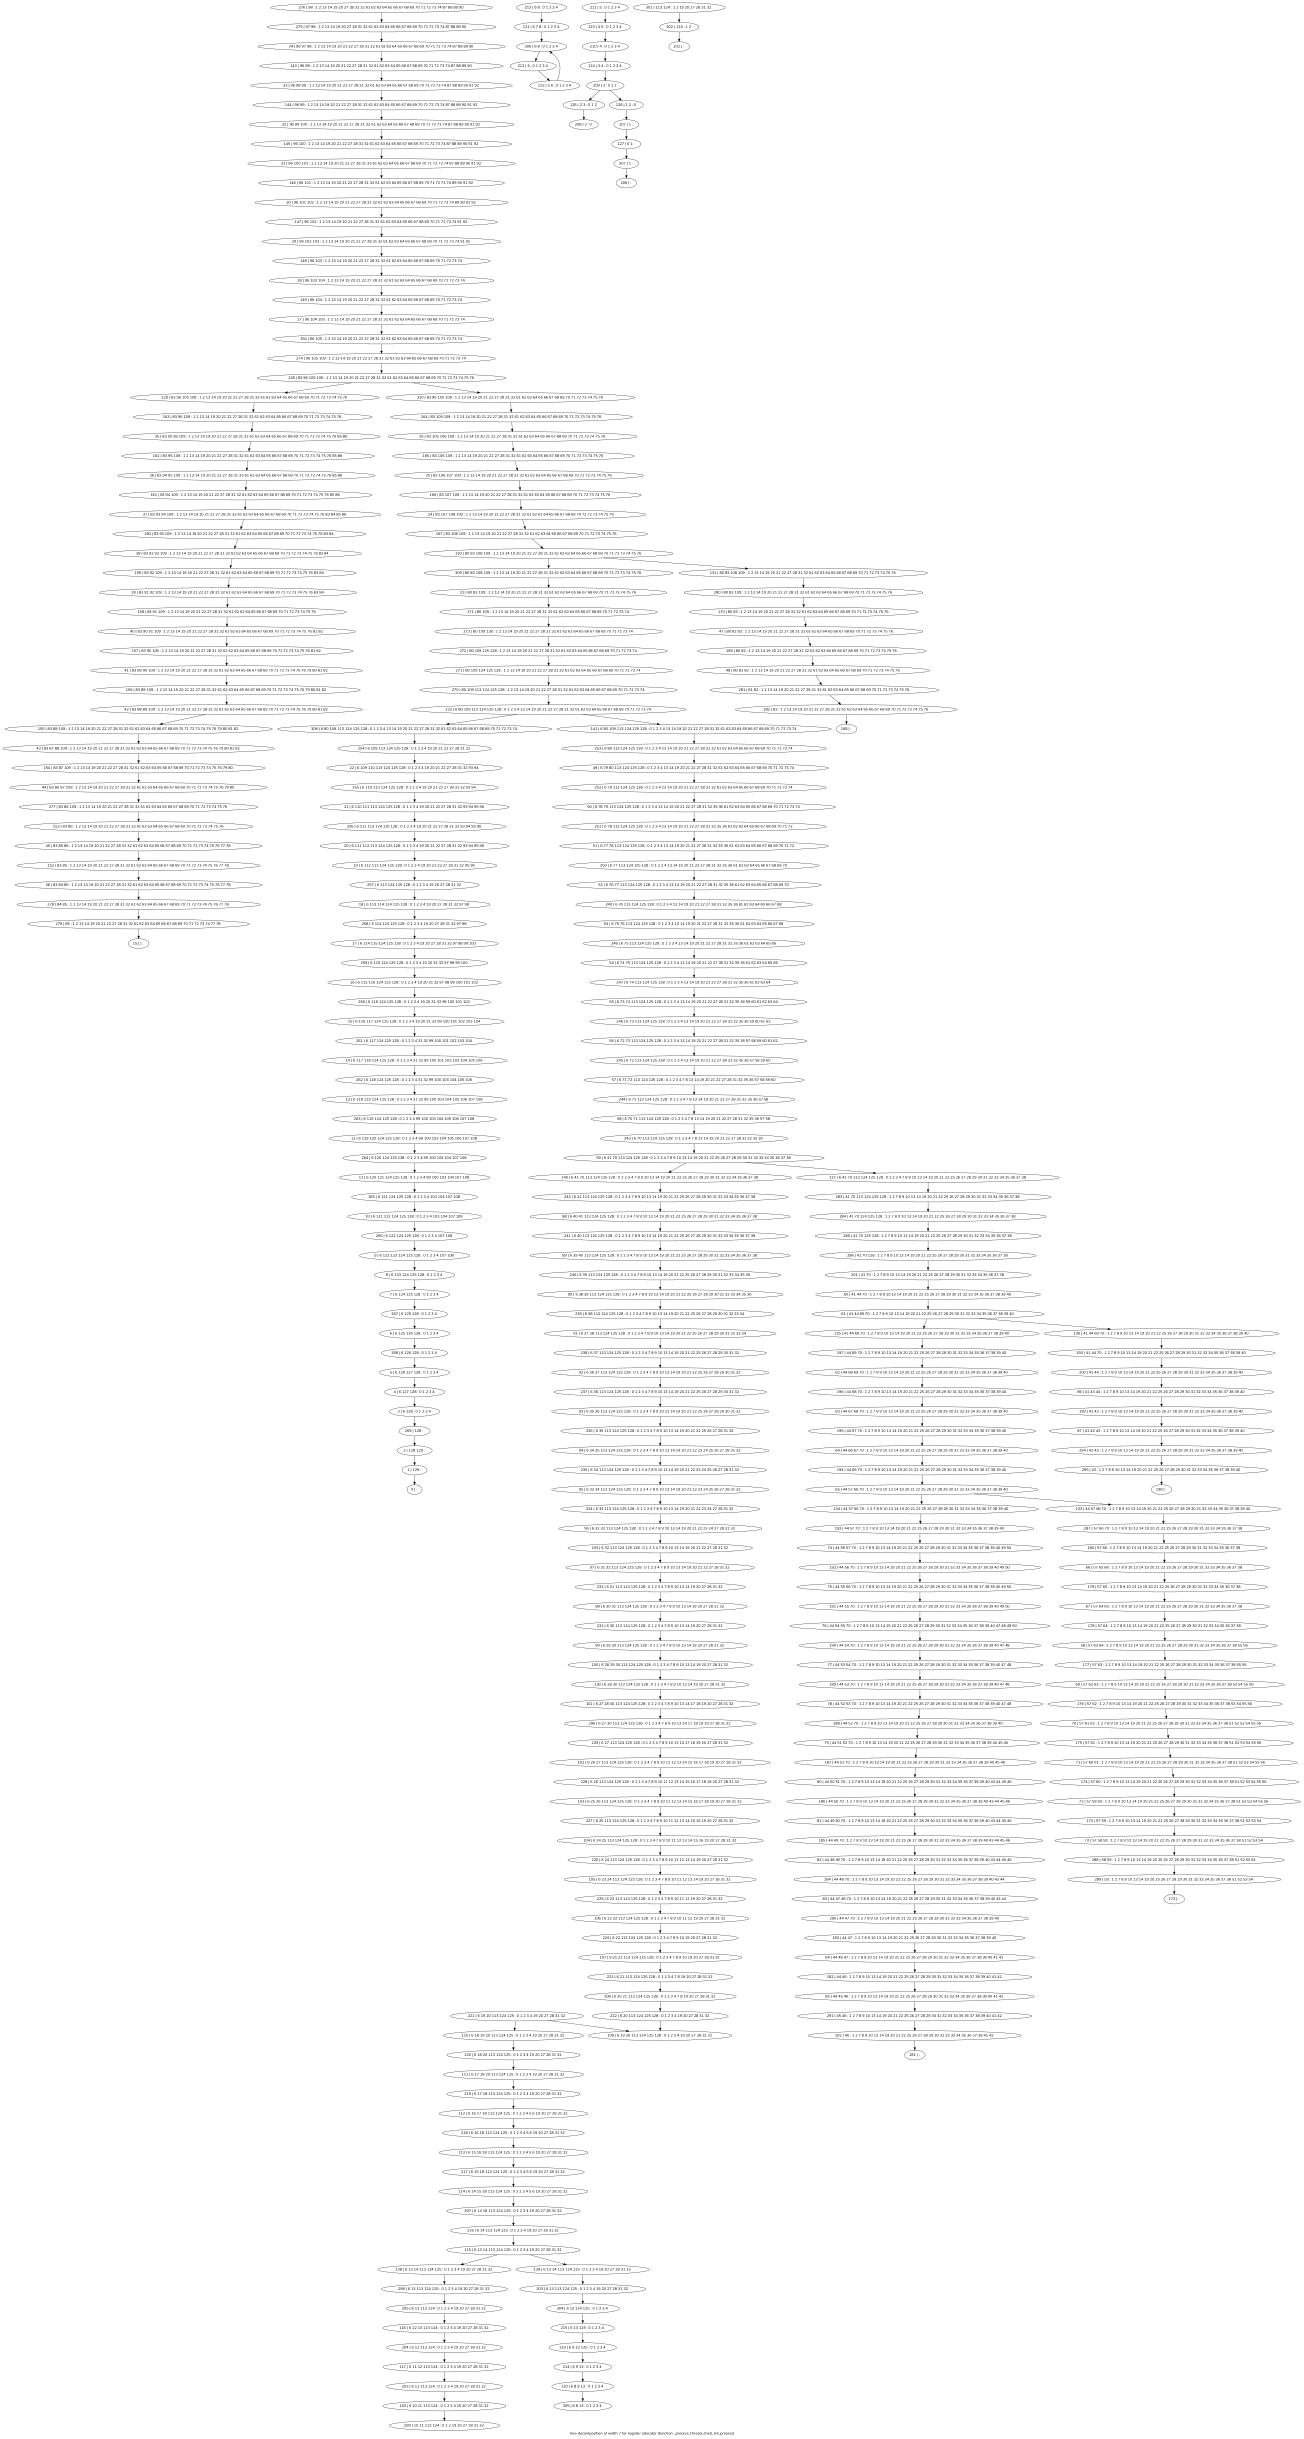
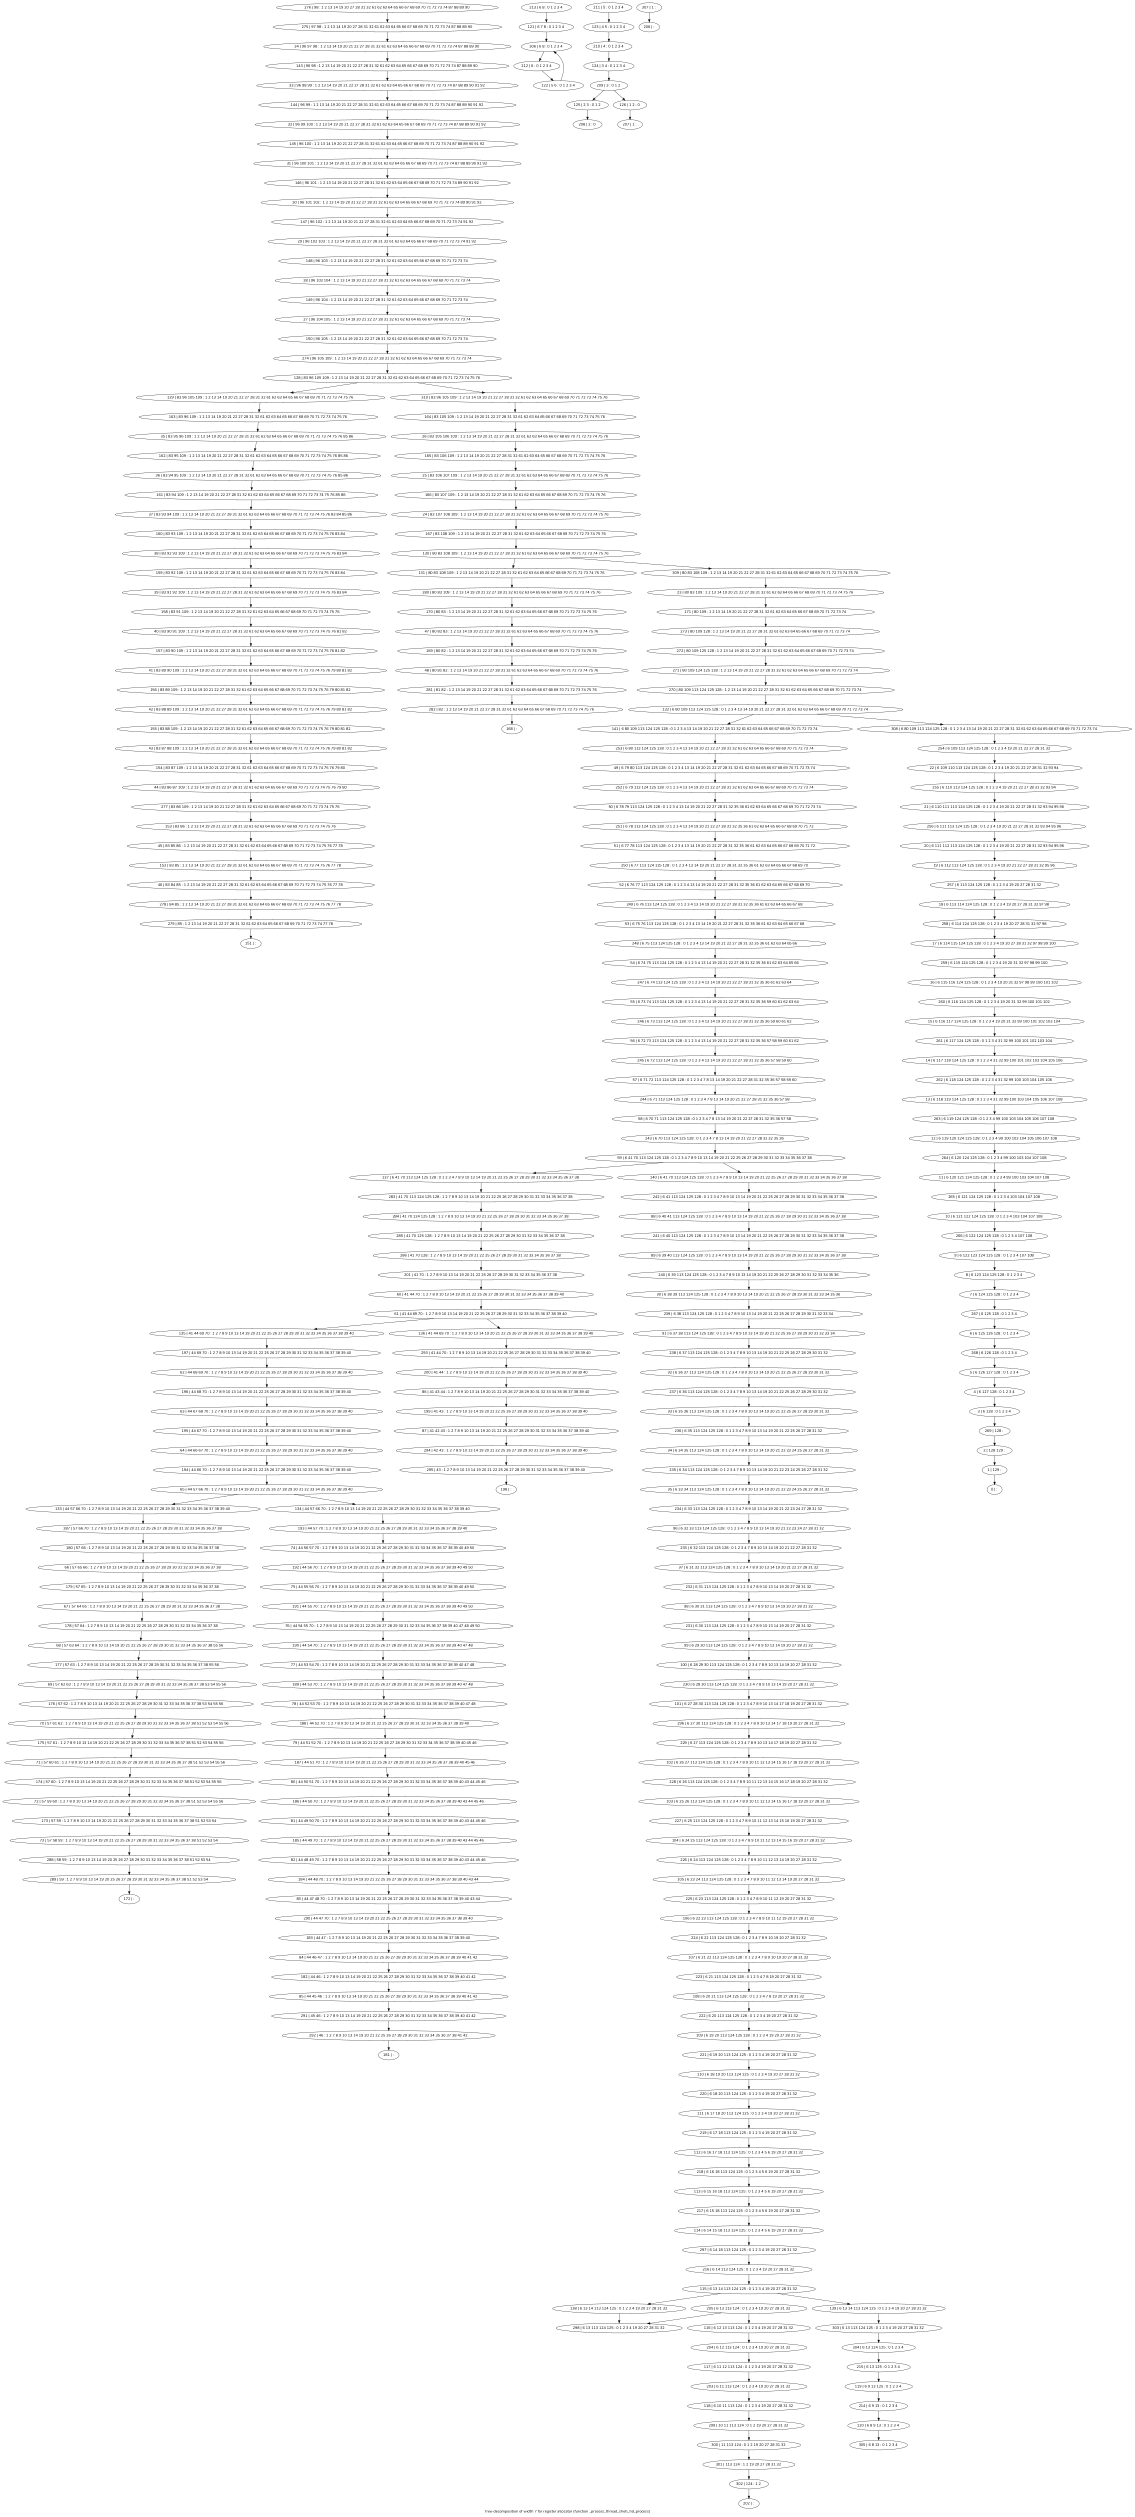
(626, 144) -> none
(587, 2026) -> (749, 2044)
(444, 2298) -> (686, 2318)
none -> (749, 2445)
